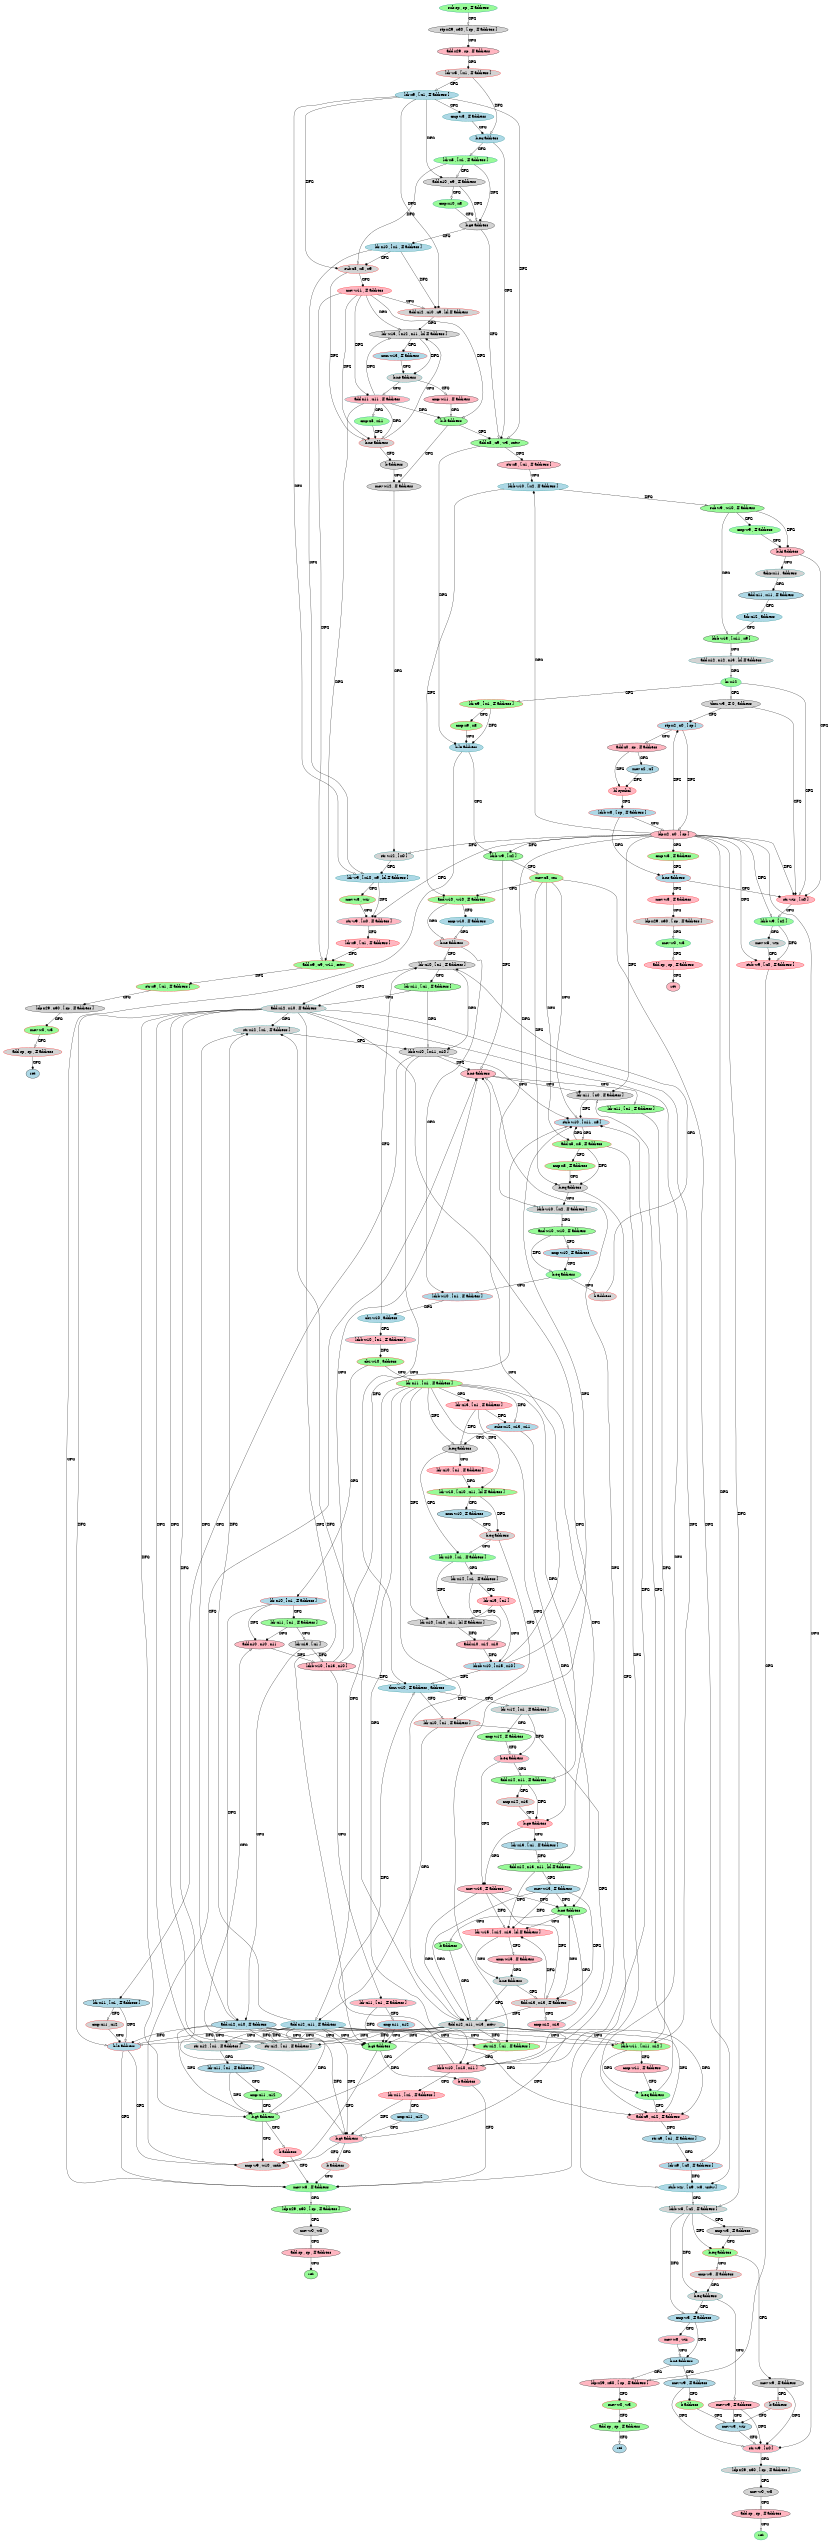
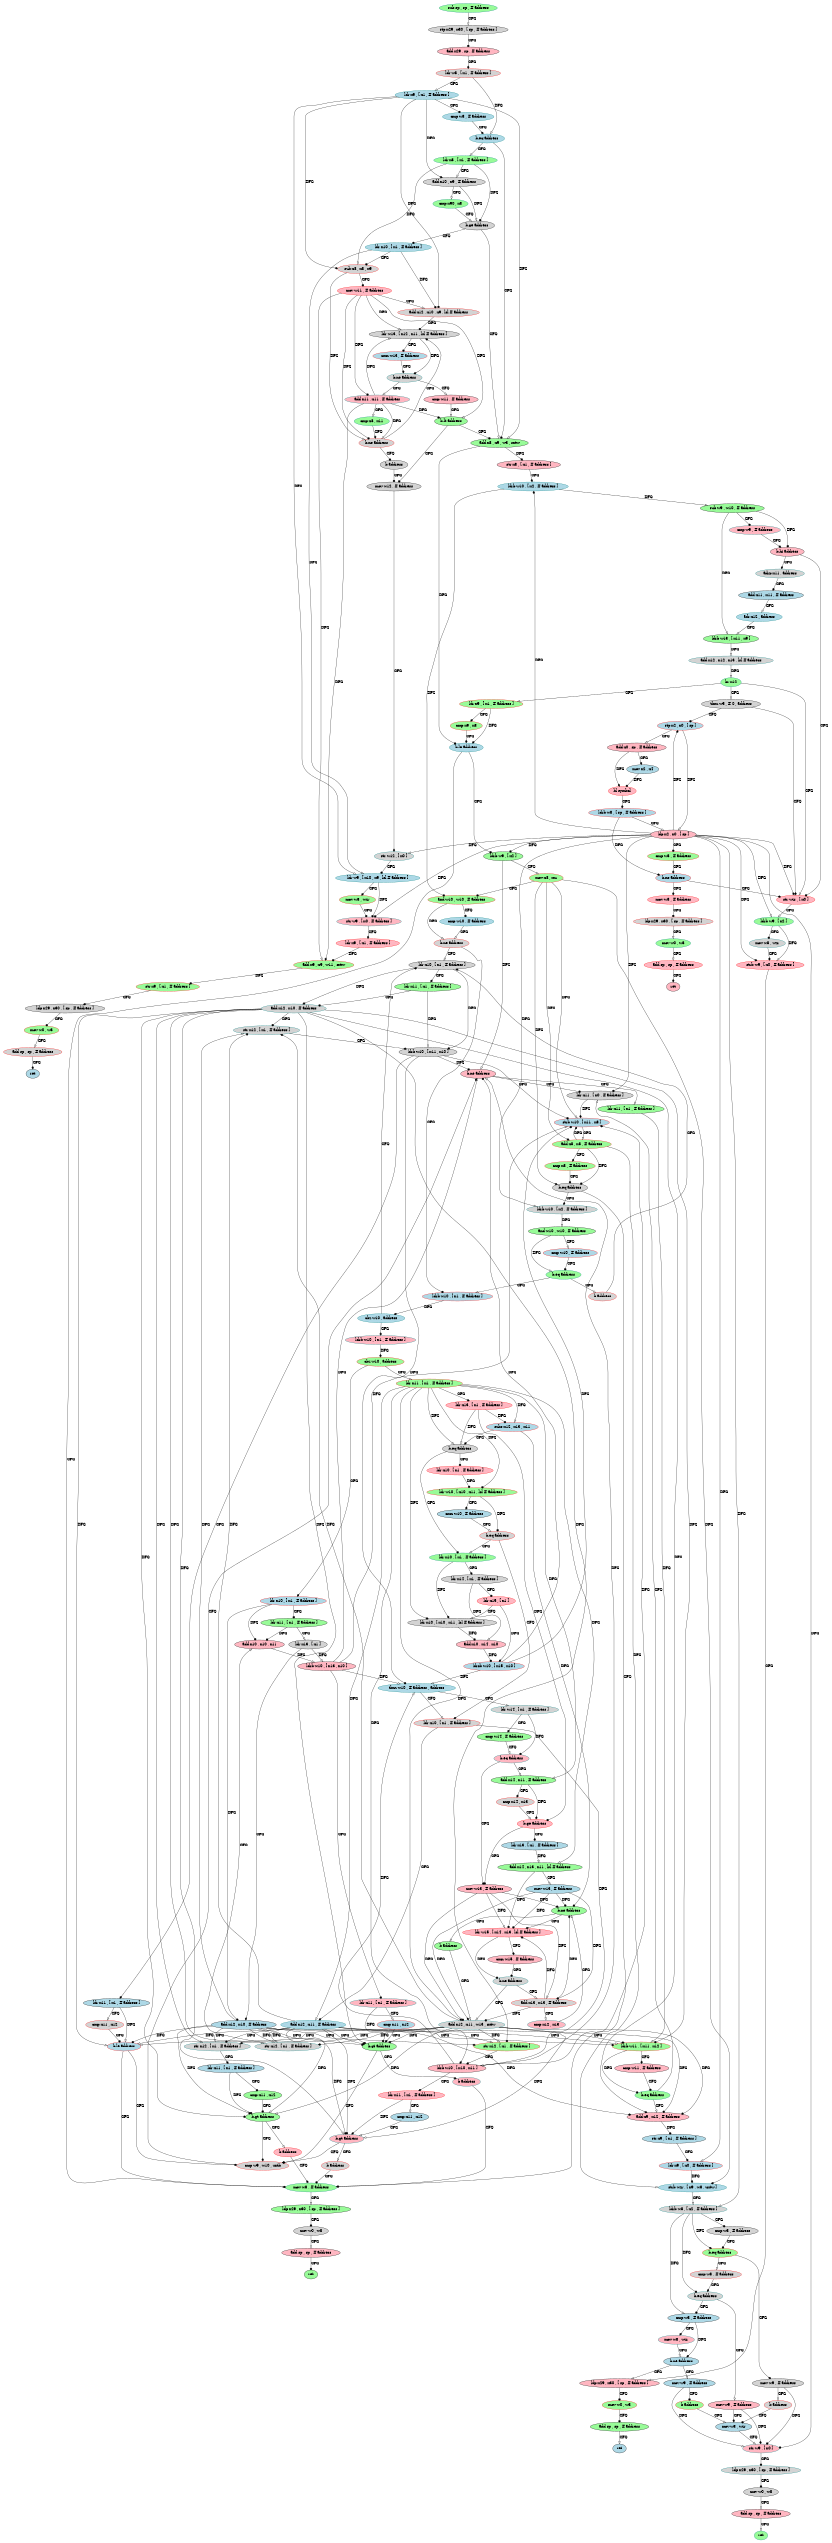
(450, 204) -> (450, 204)
(755, 530) -> (755, 530)
(511, 1945) -> (511, 1945)
